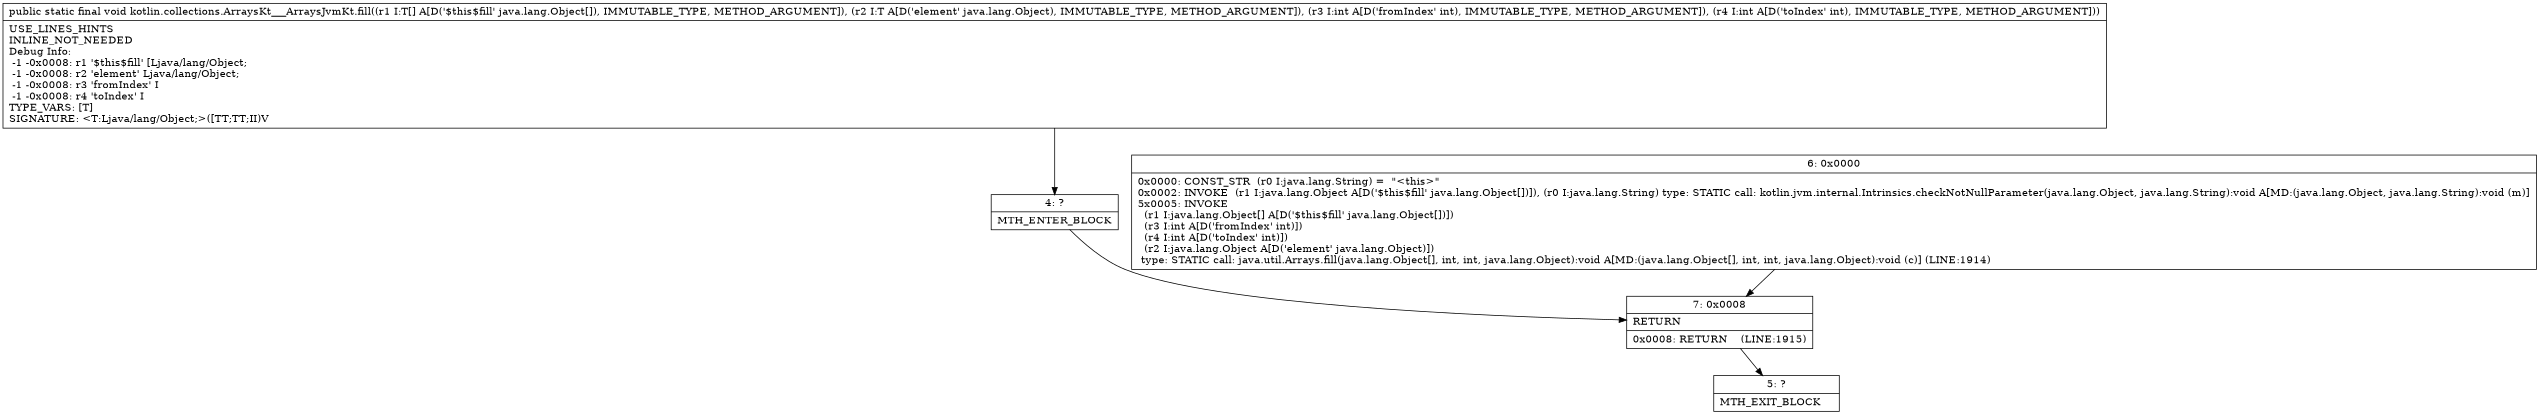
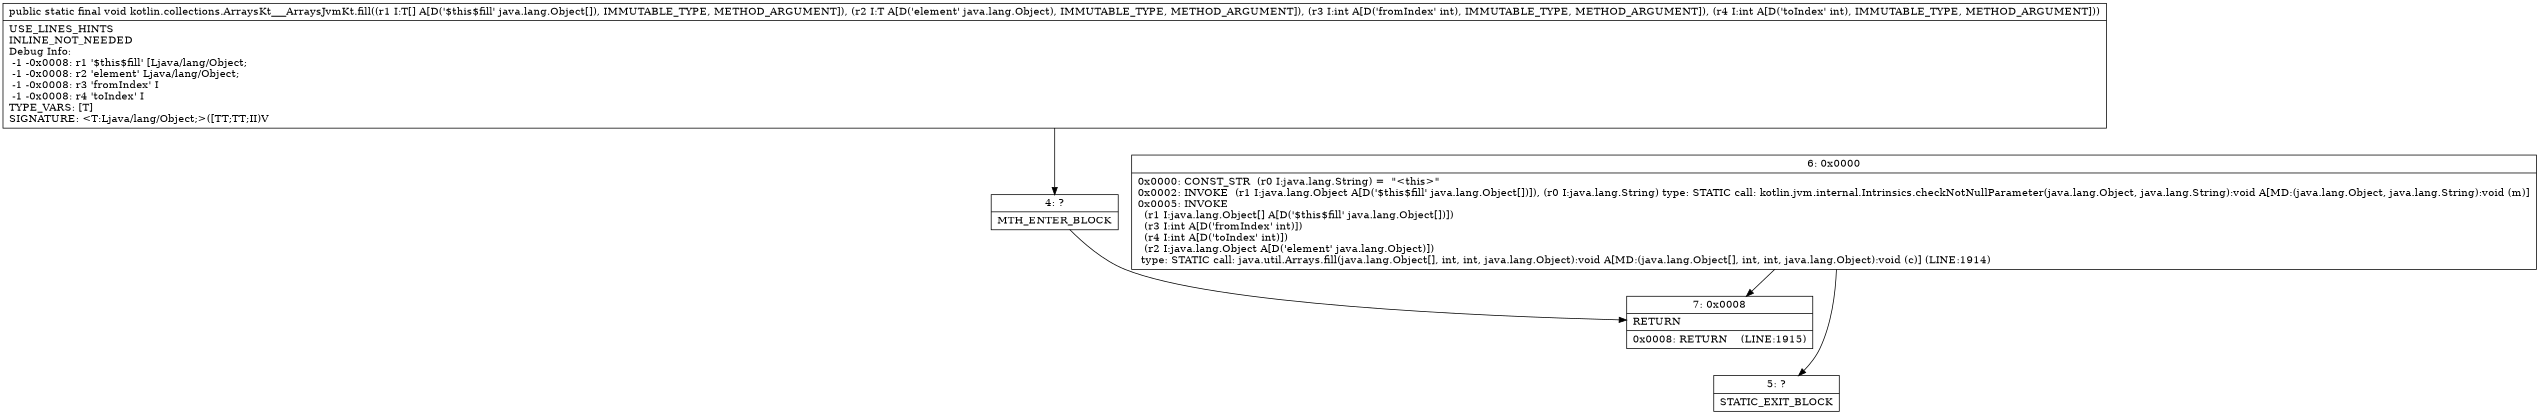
(1187, 204) -> (1187, 204)
(1749, 359) -> (1829, 323)
(1771, 402) -> (1777, 402)
